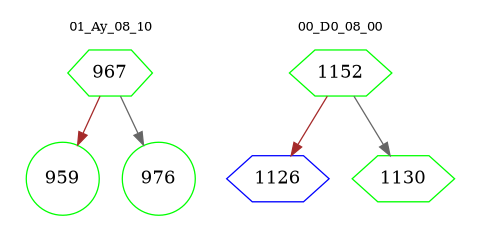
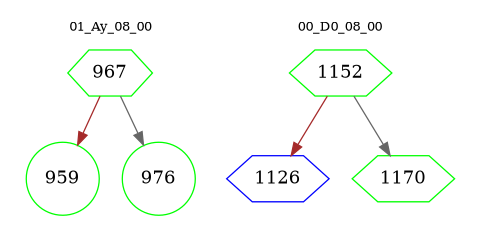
(111, 28) -> (111, 28)
(403, 179) -> (403, 179)
